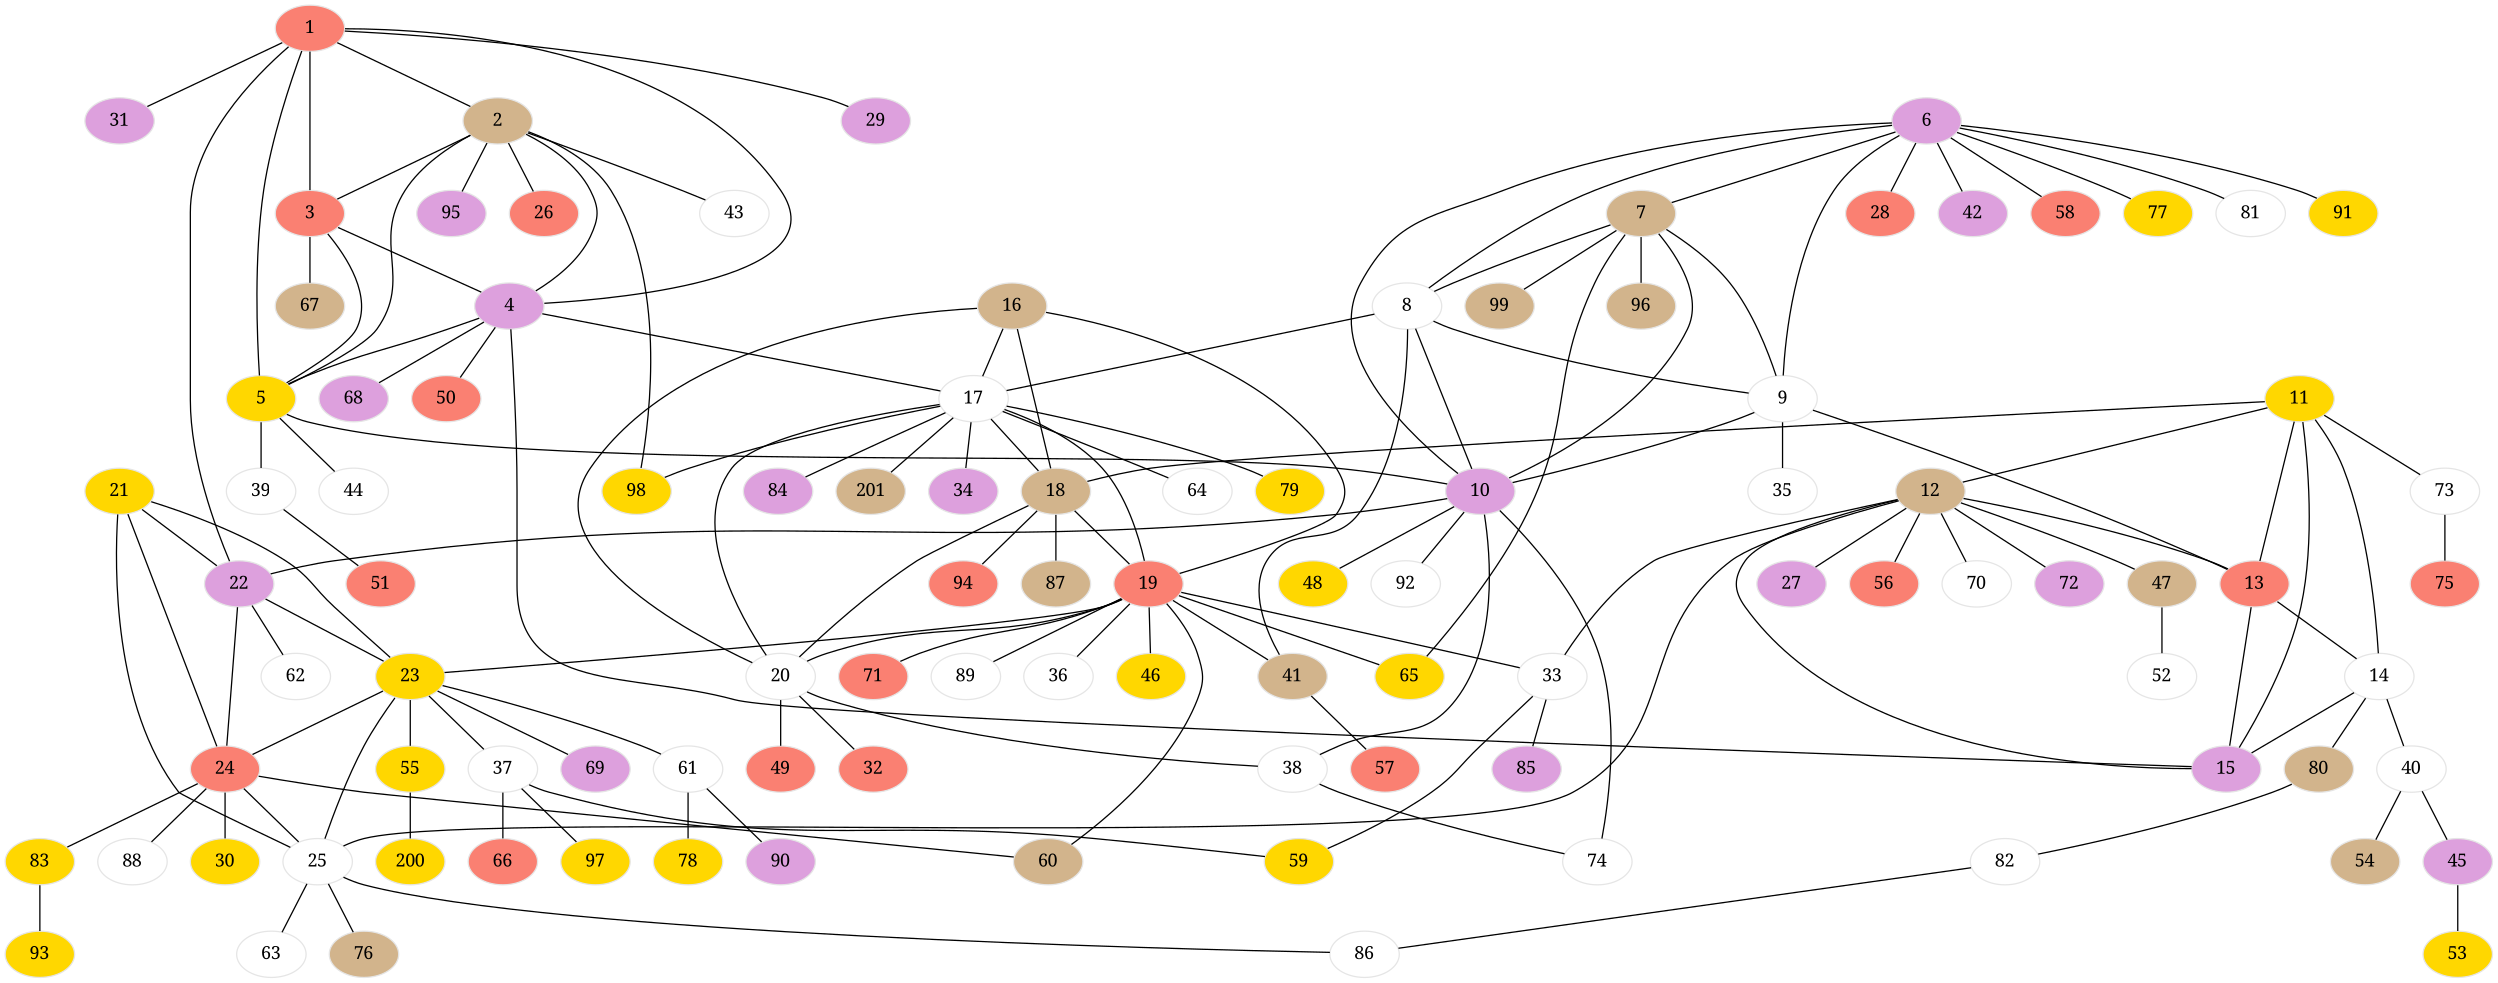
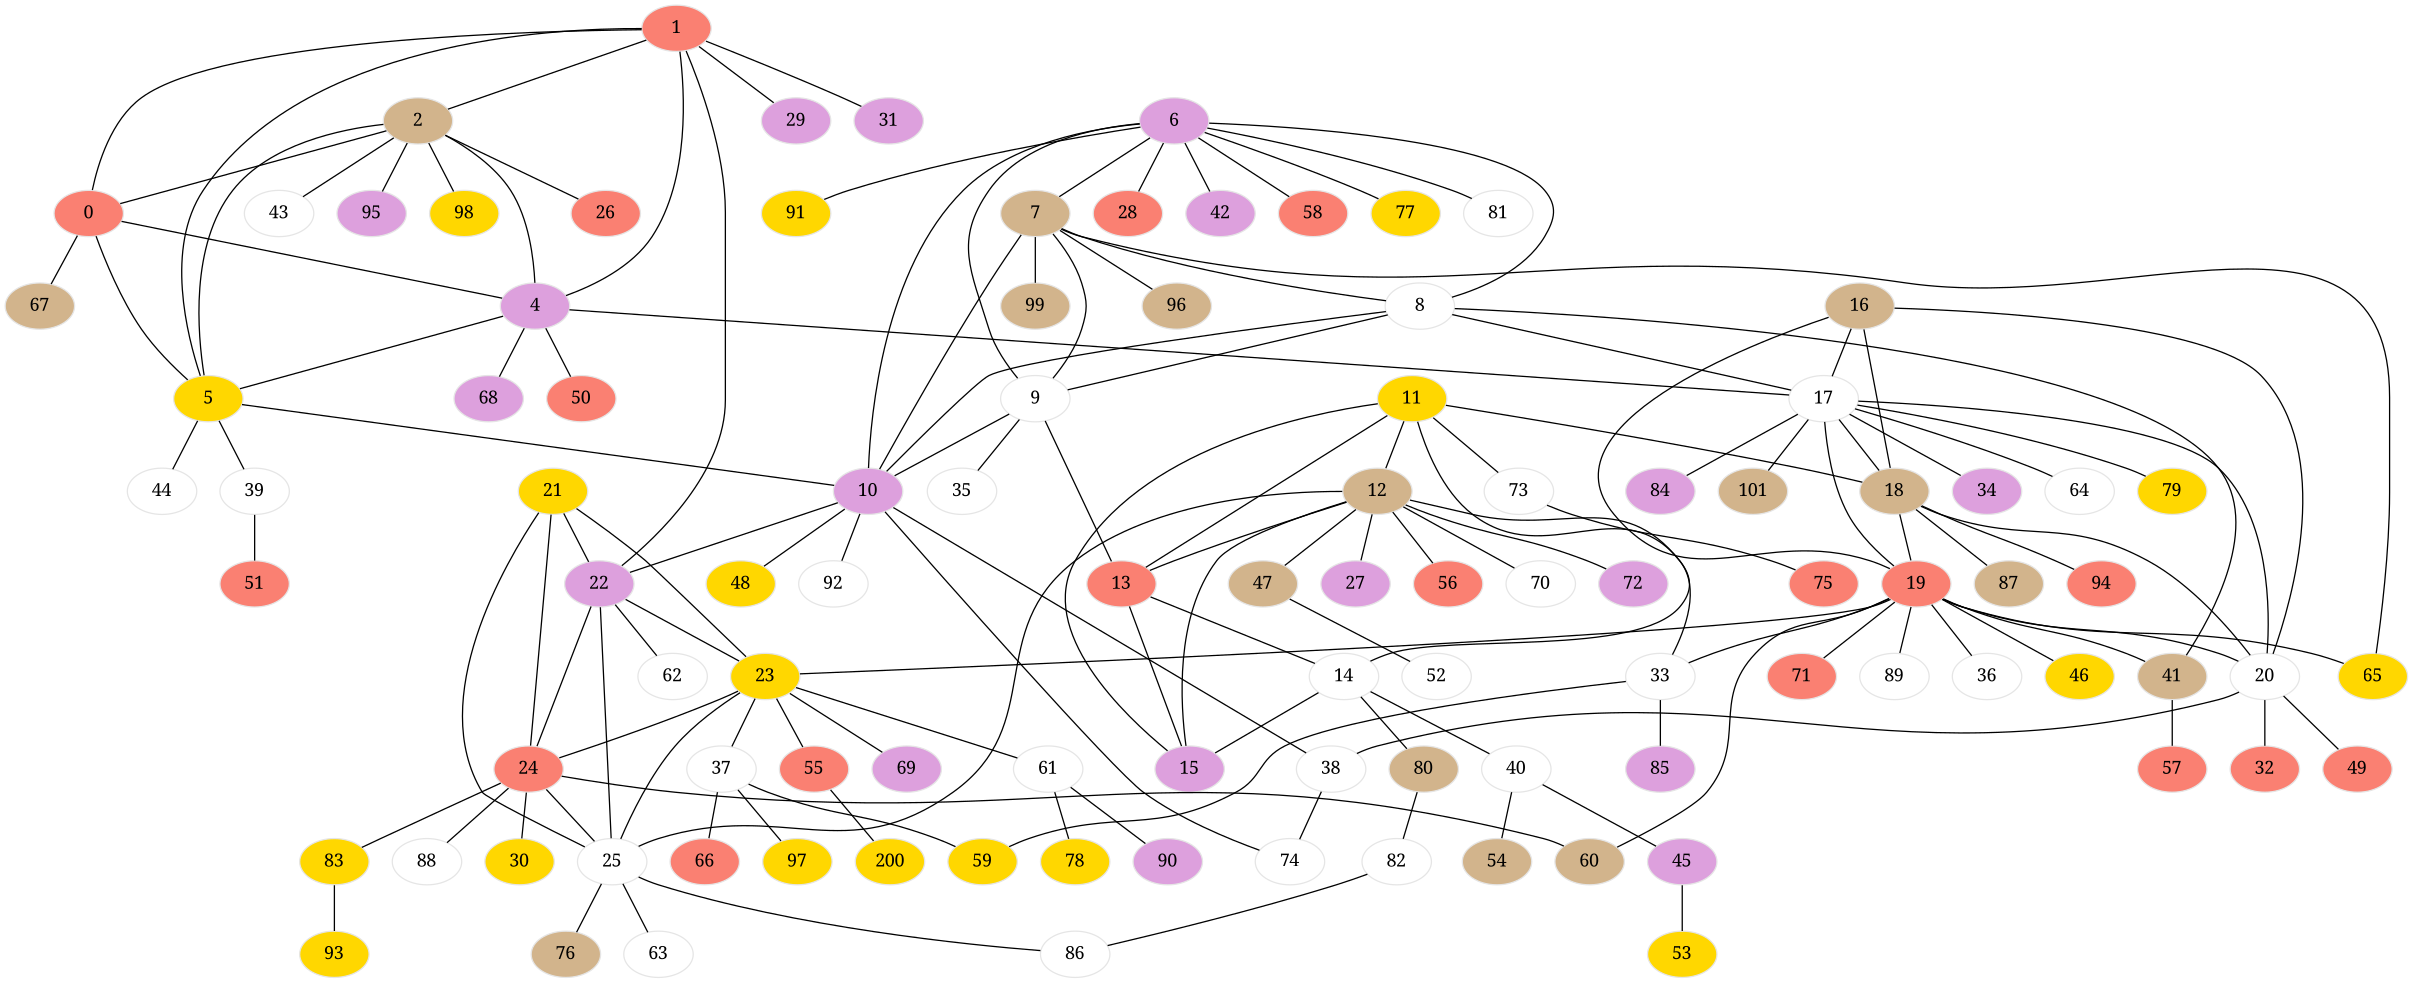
(310, 213) -> (89, 213)
(801, 437) -> none
(871, 491) -> (1753, 491)
none -> (606, 723)
(1199, 729) -> none
(410, 769) -> (814, 769)
